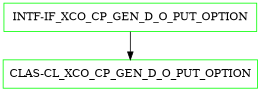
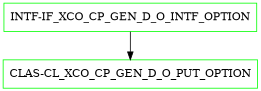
(130, 17) -> (130, 17)
